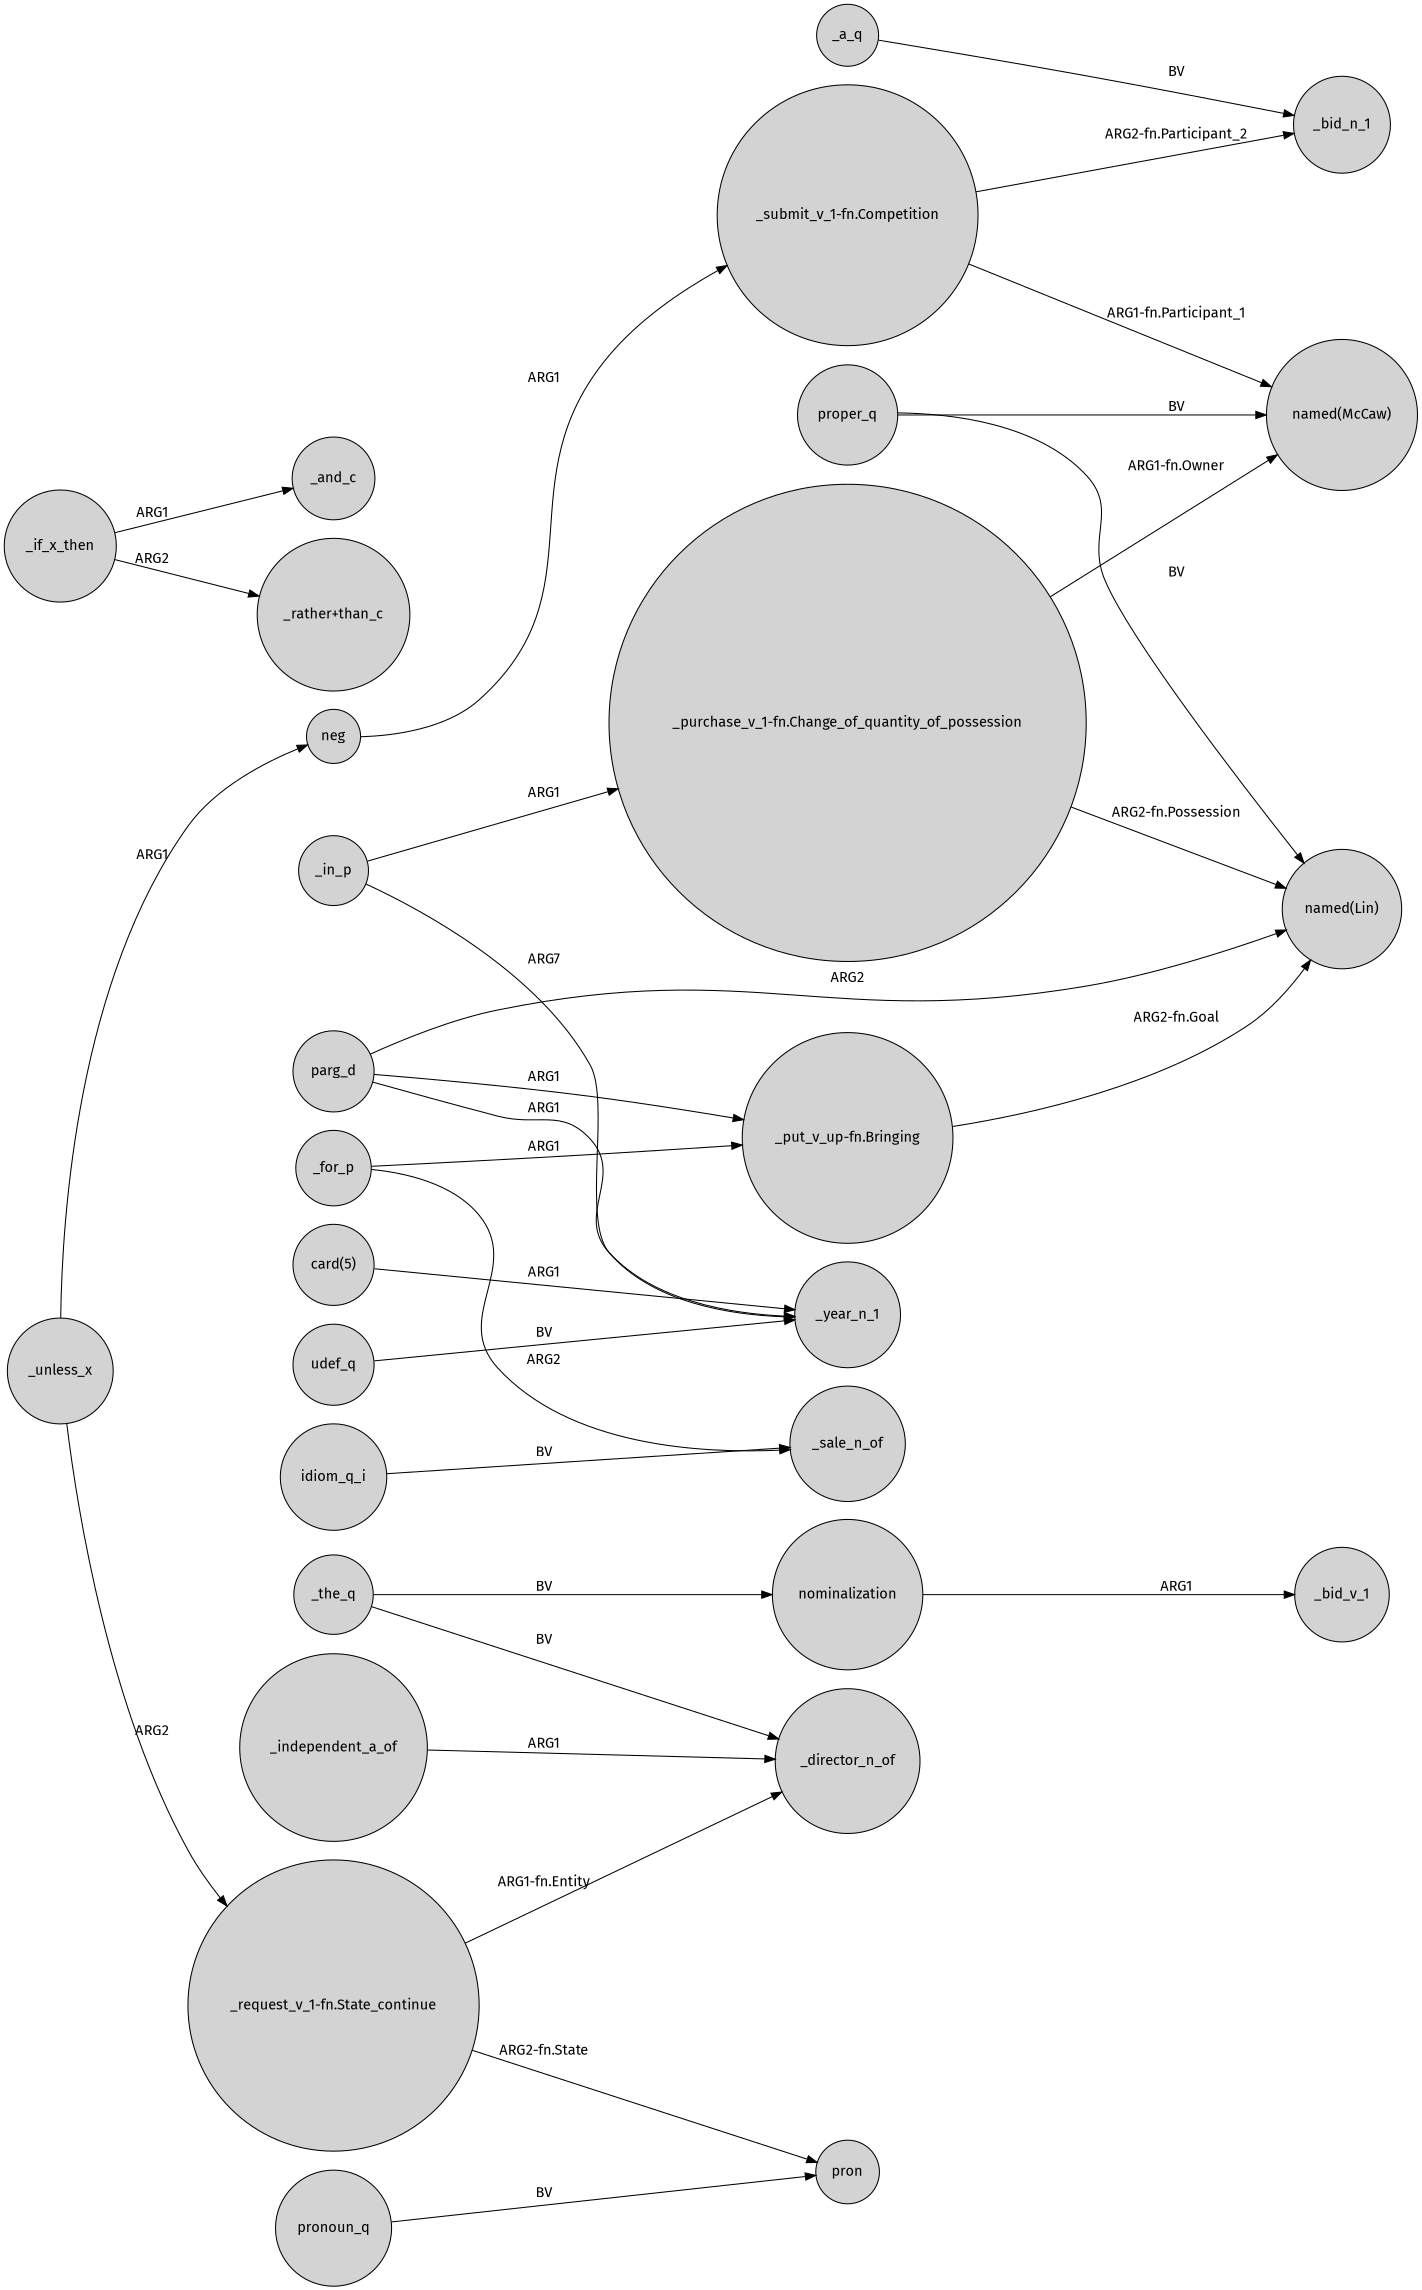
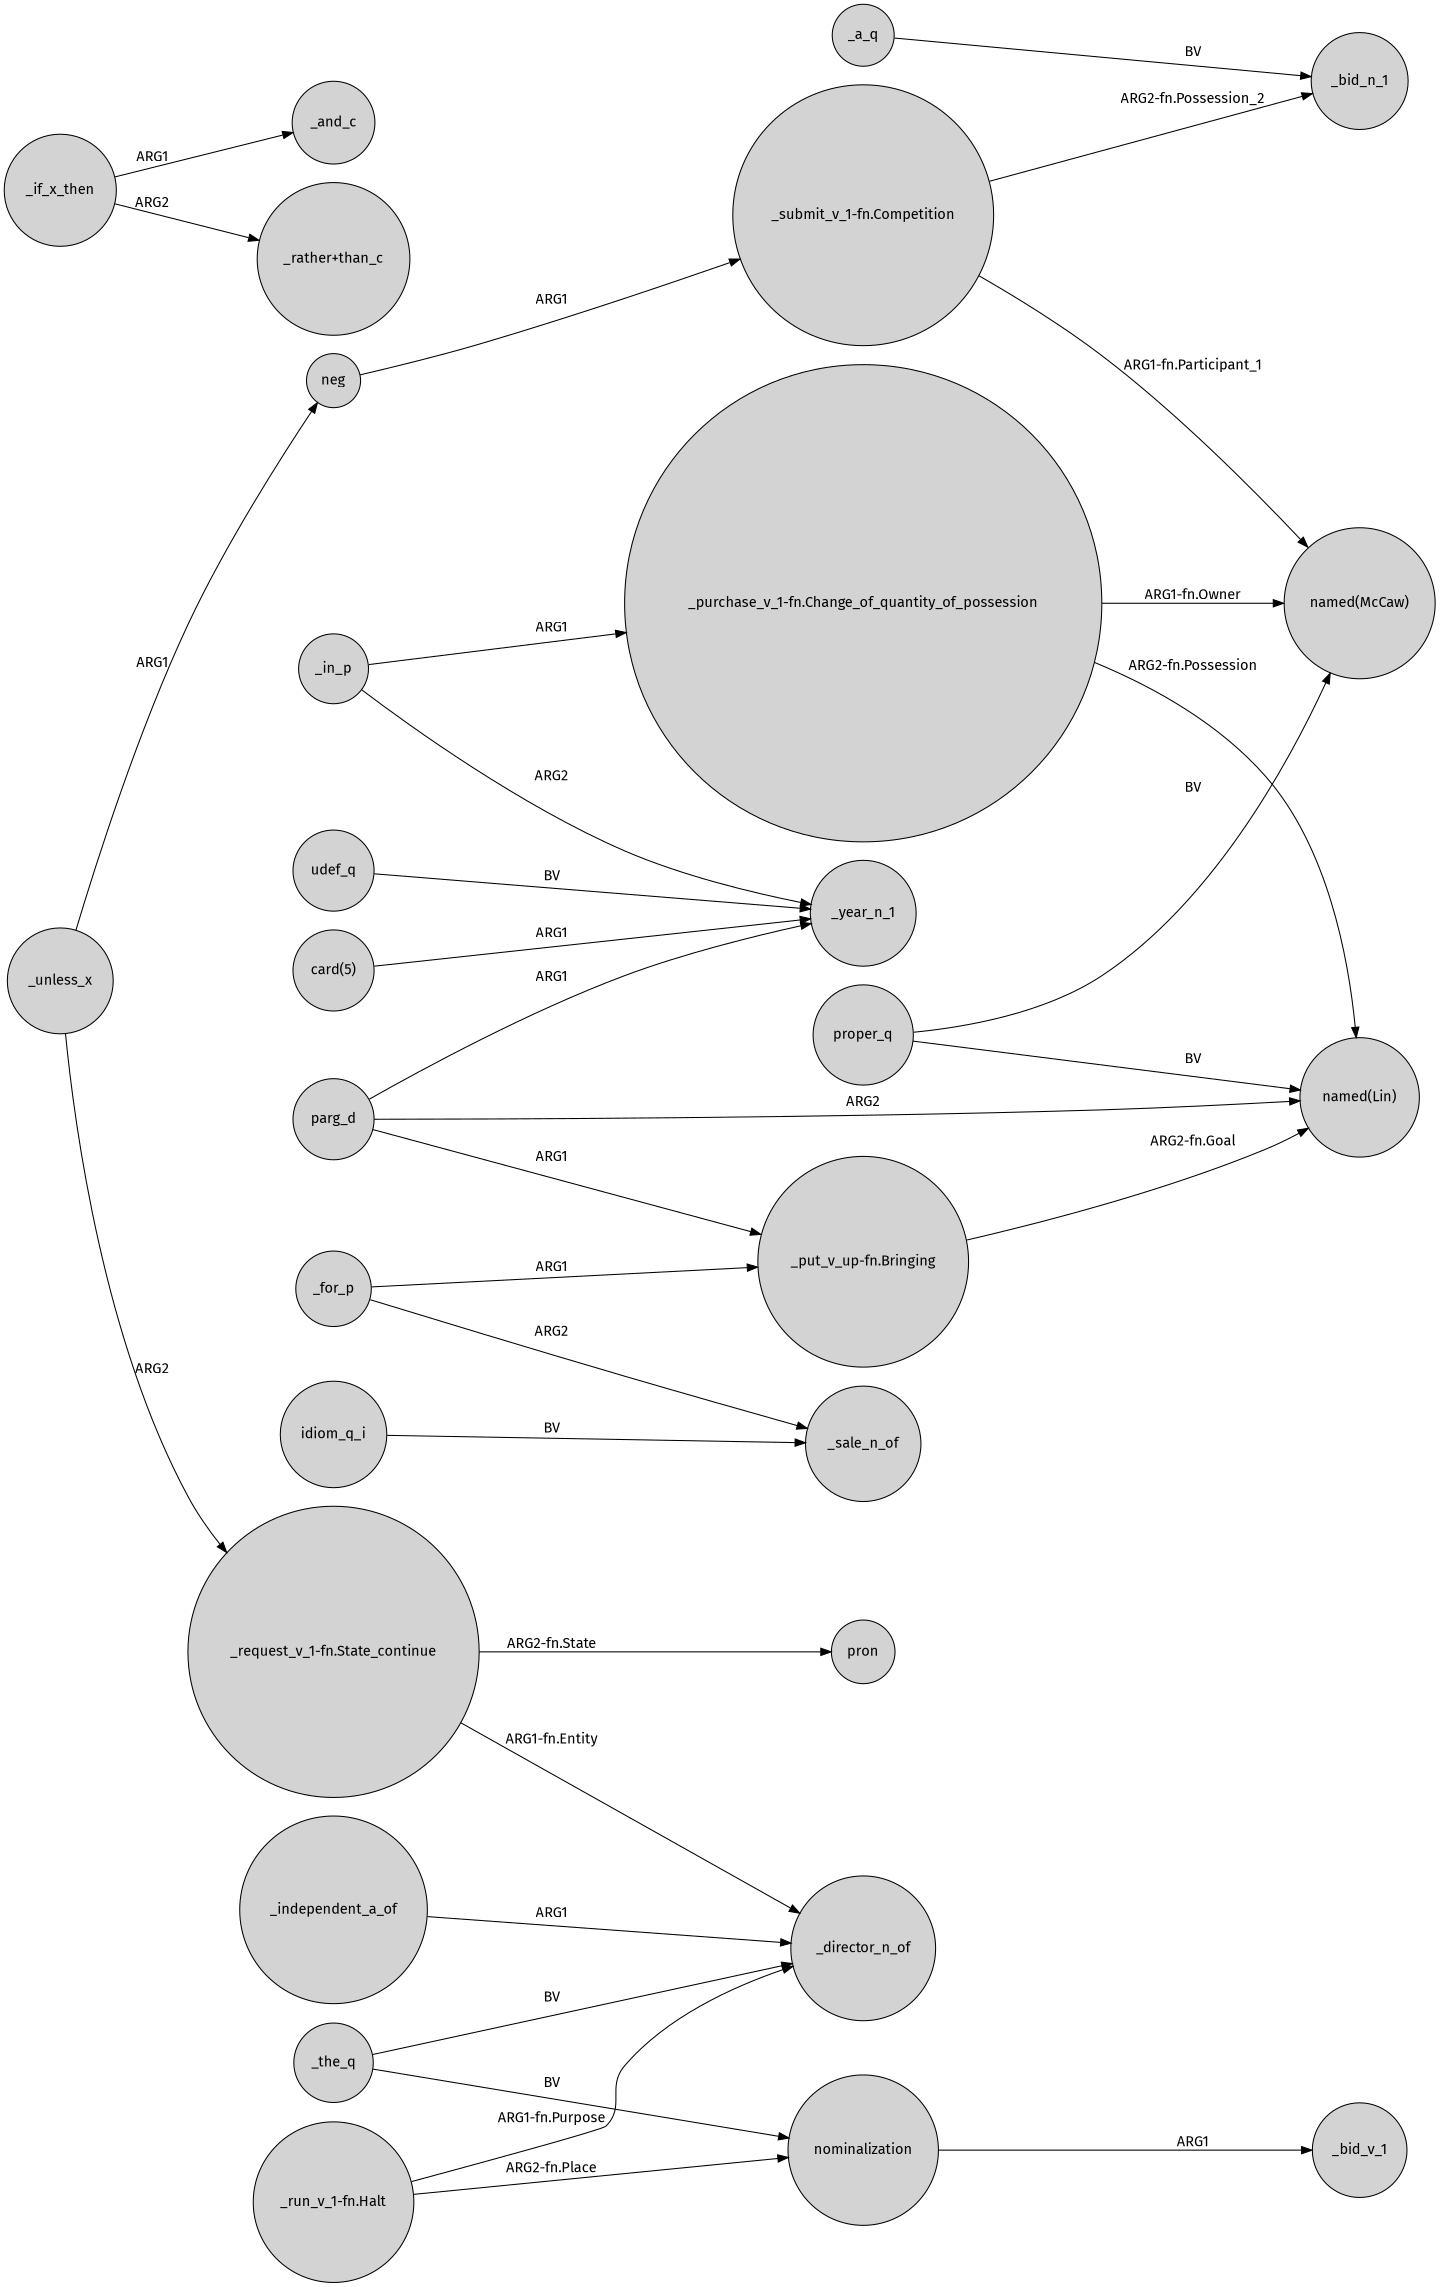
(1176, 135) -> (1193, 99)
(544, 960) -> (552, 776)
none -> (334, 2202)
(334, 2228) -> none
